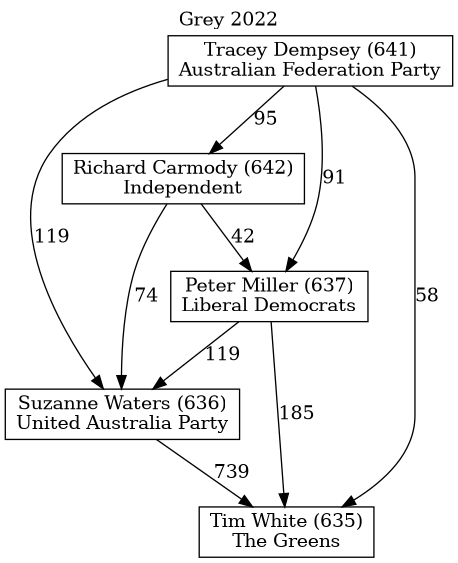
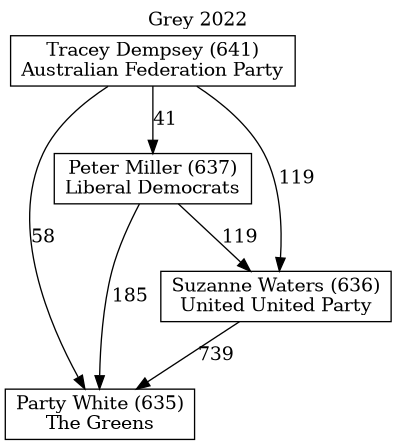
(183, 179) -> none
(335, 179) -> (165, 120)
(122, 414) -> (276, 296)
(287, 532) -> (100, 414)
